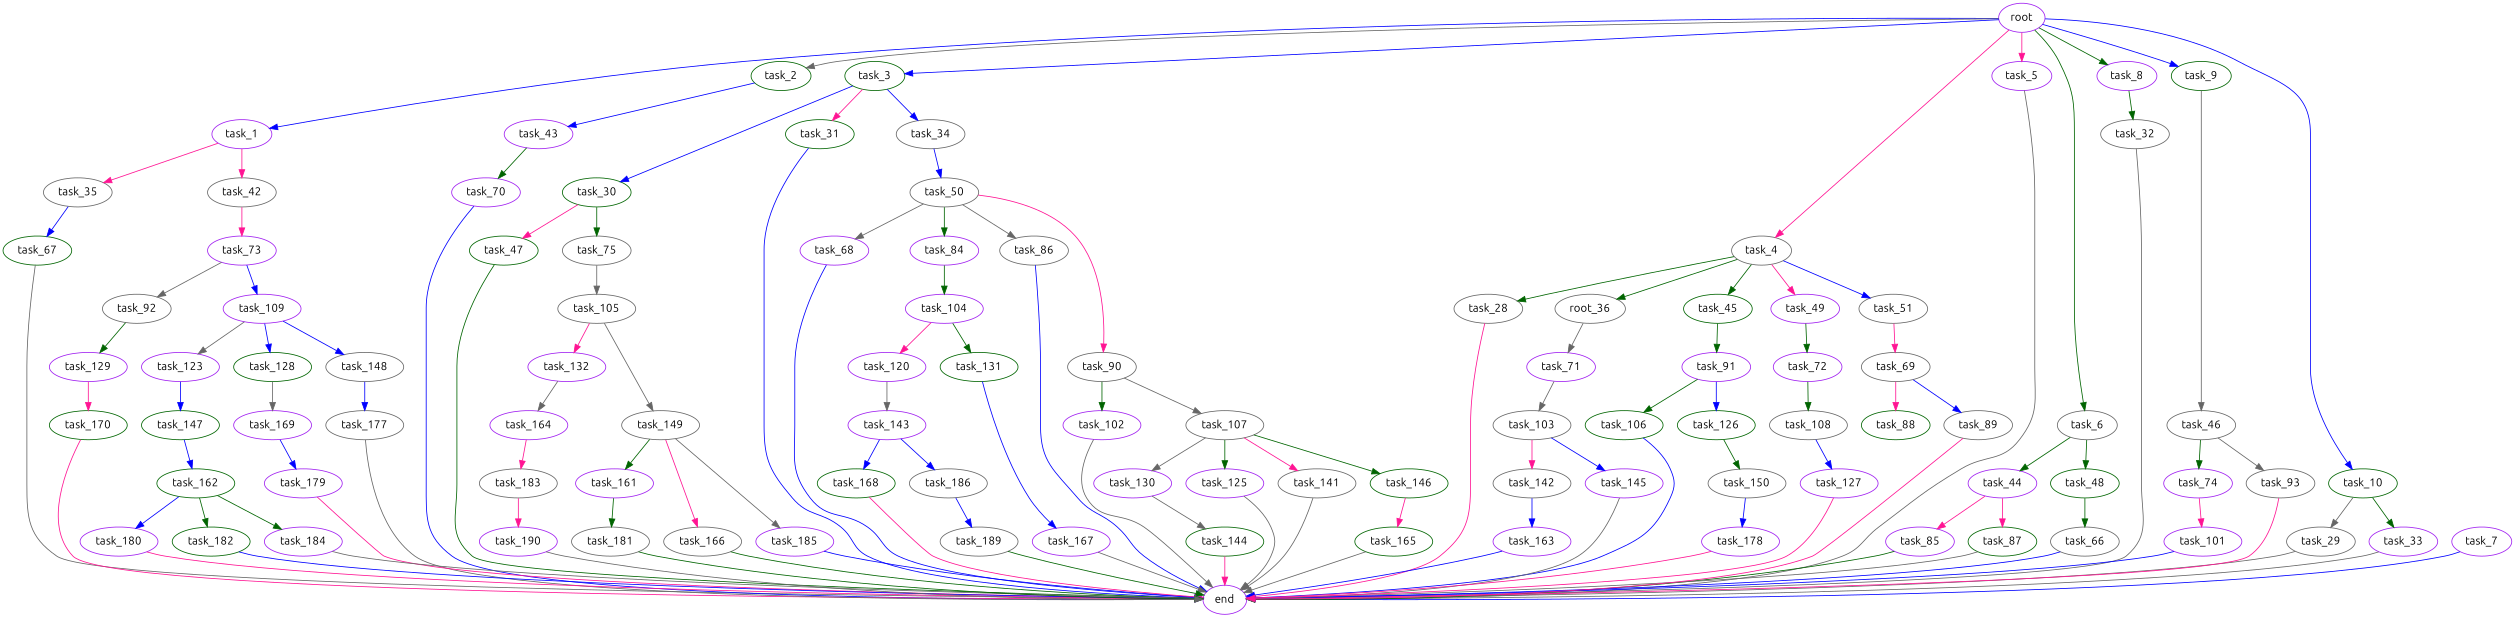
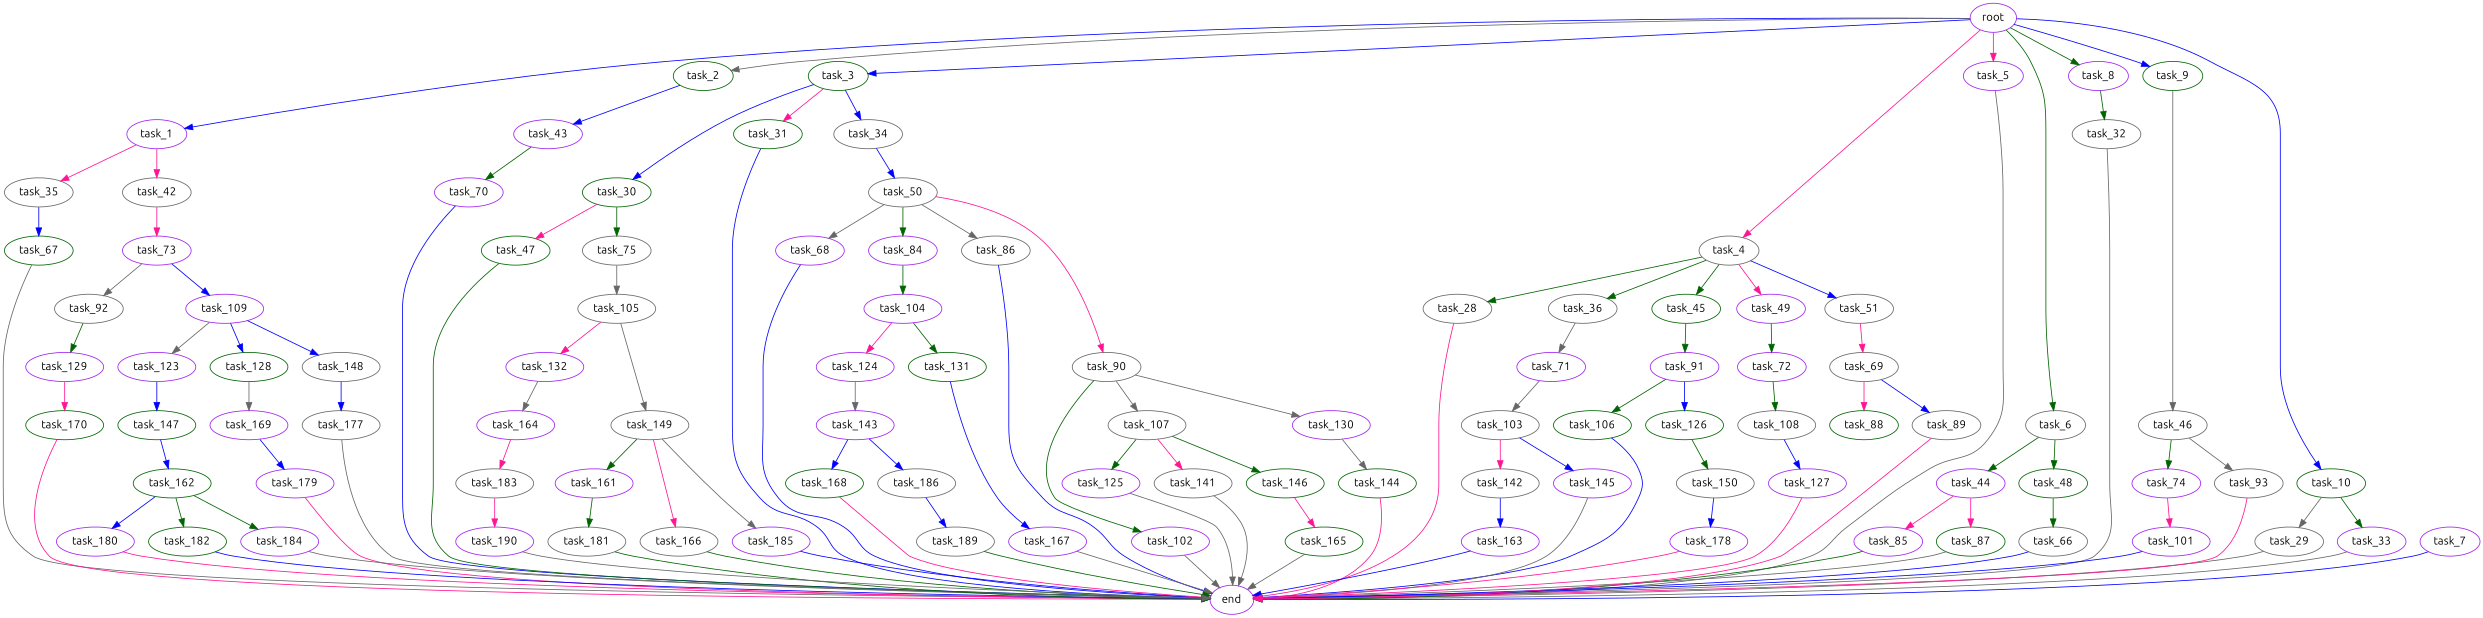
(1590, 309) -> (1583, 309)
(887, 367) -> (855, 367)
(1182, 452) -> (1214, 395)
